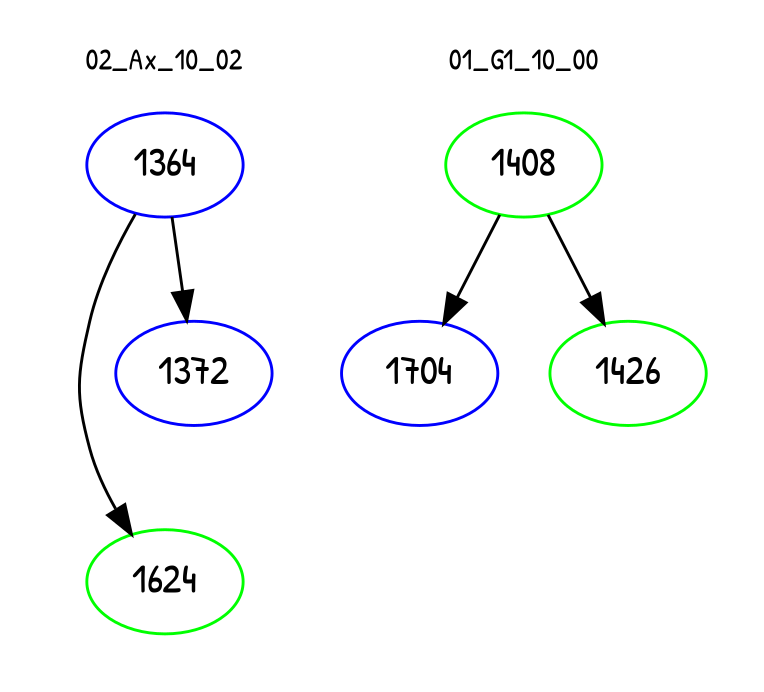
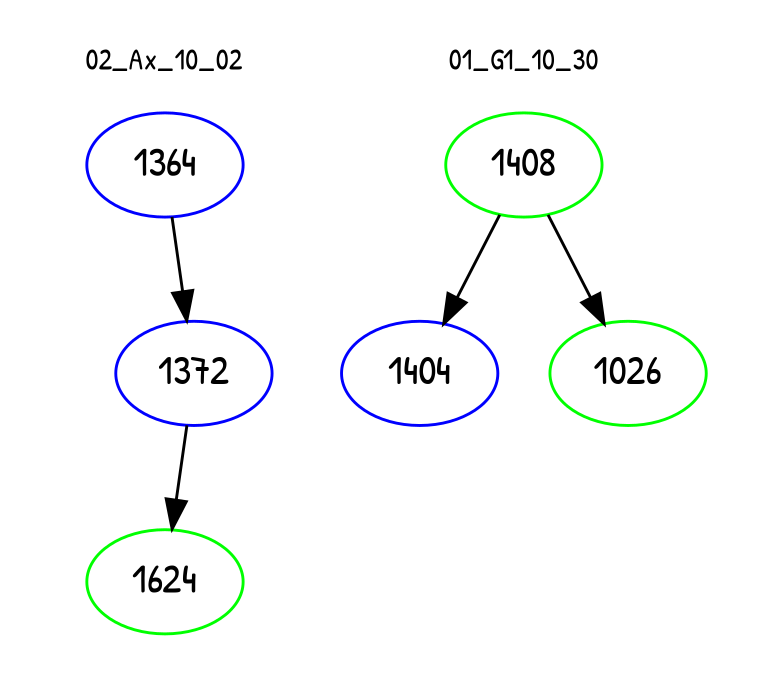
(524, 62) -> (524, 62)
(82, 360) -> (182, 463)
(420, 373) -> (420, 373)
(628, 373) -> (628, 373)
